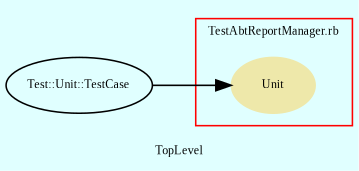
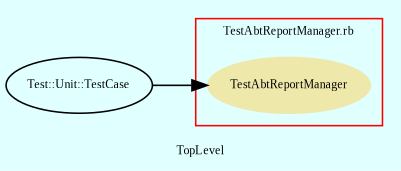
(273, 85) -> (289, 85)
